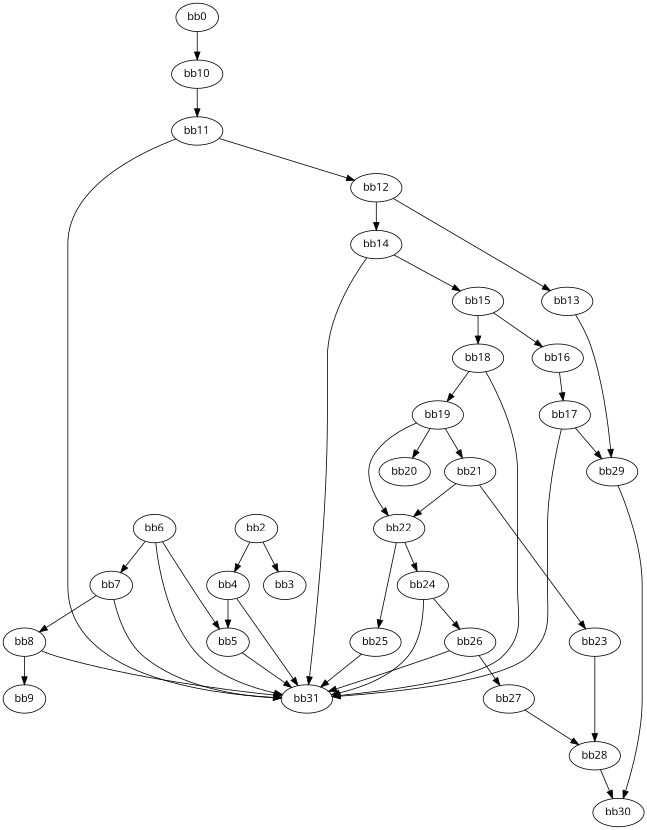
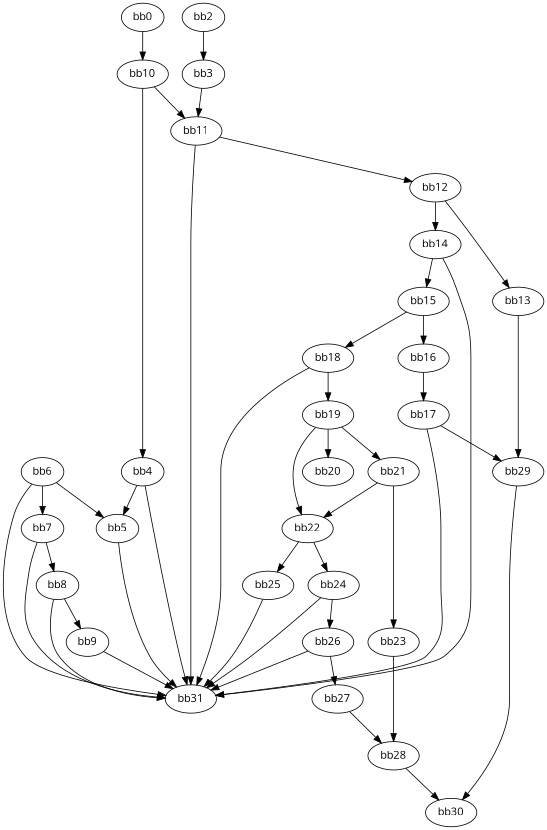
none -> (200, 98)
(244, 553) -> (143, 269)
none -> (135, 668)
